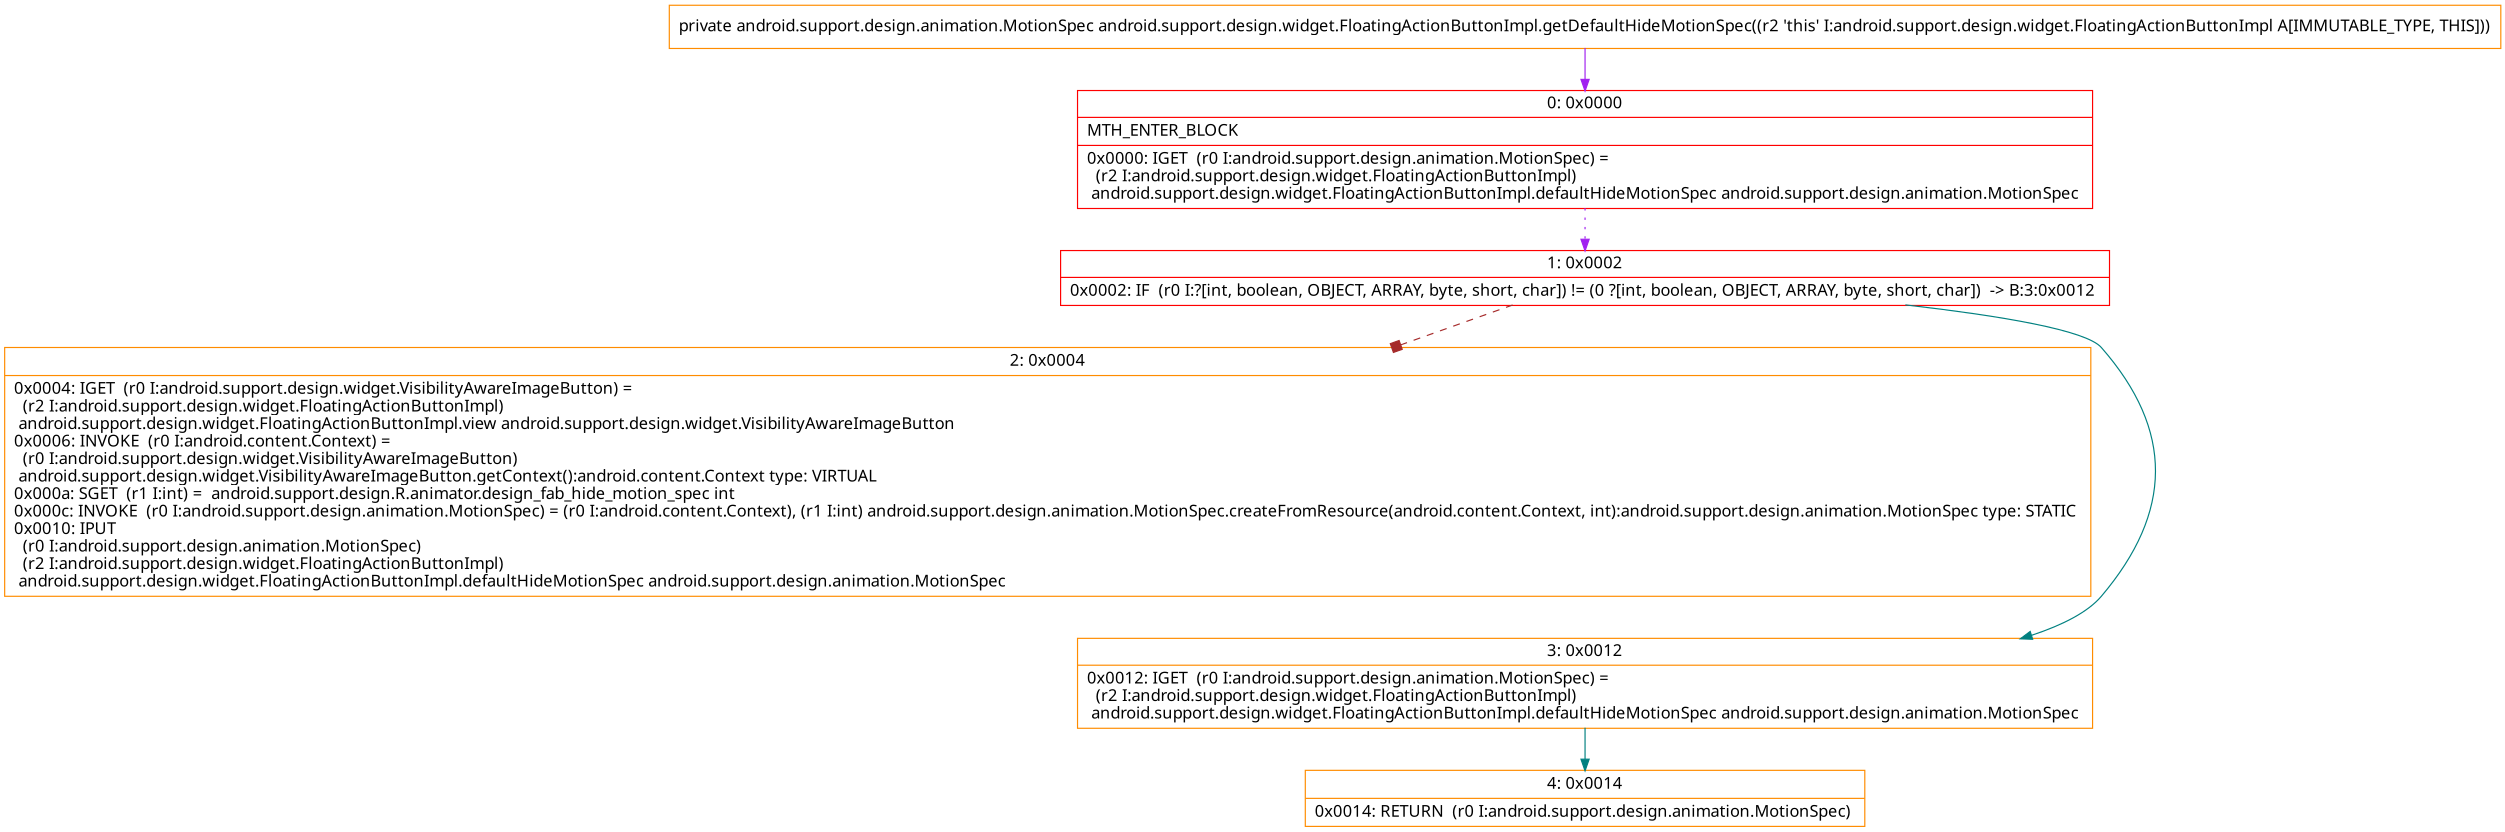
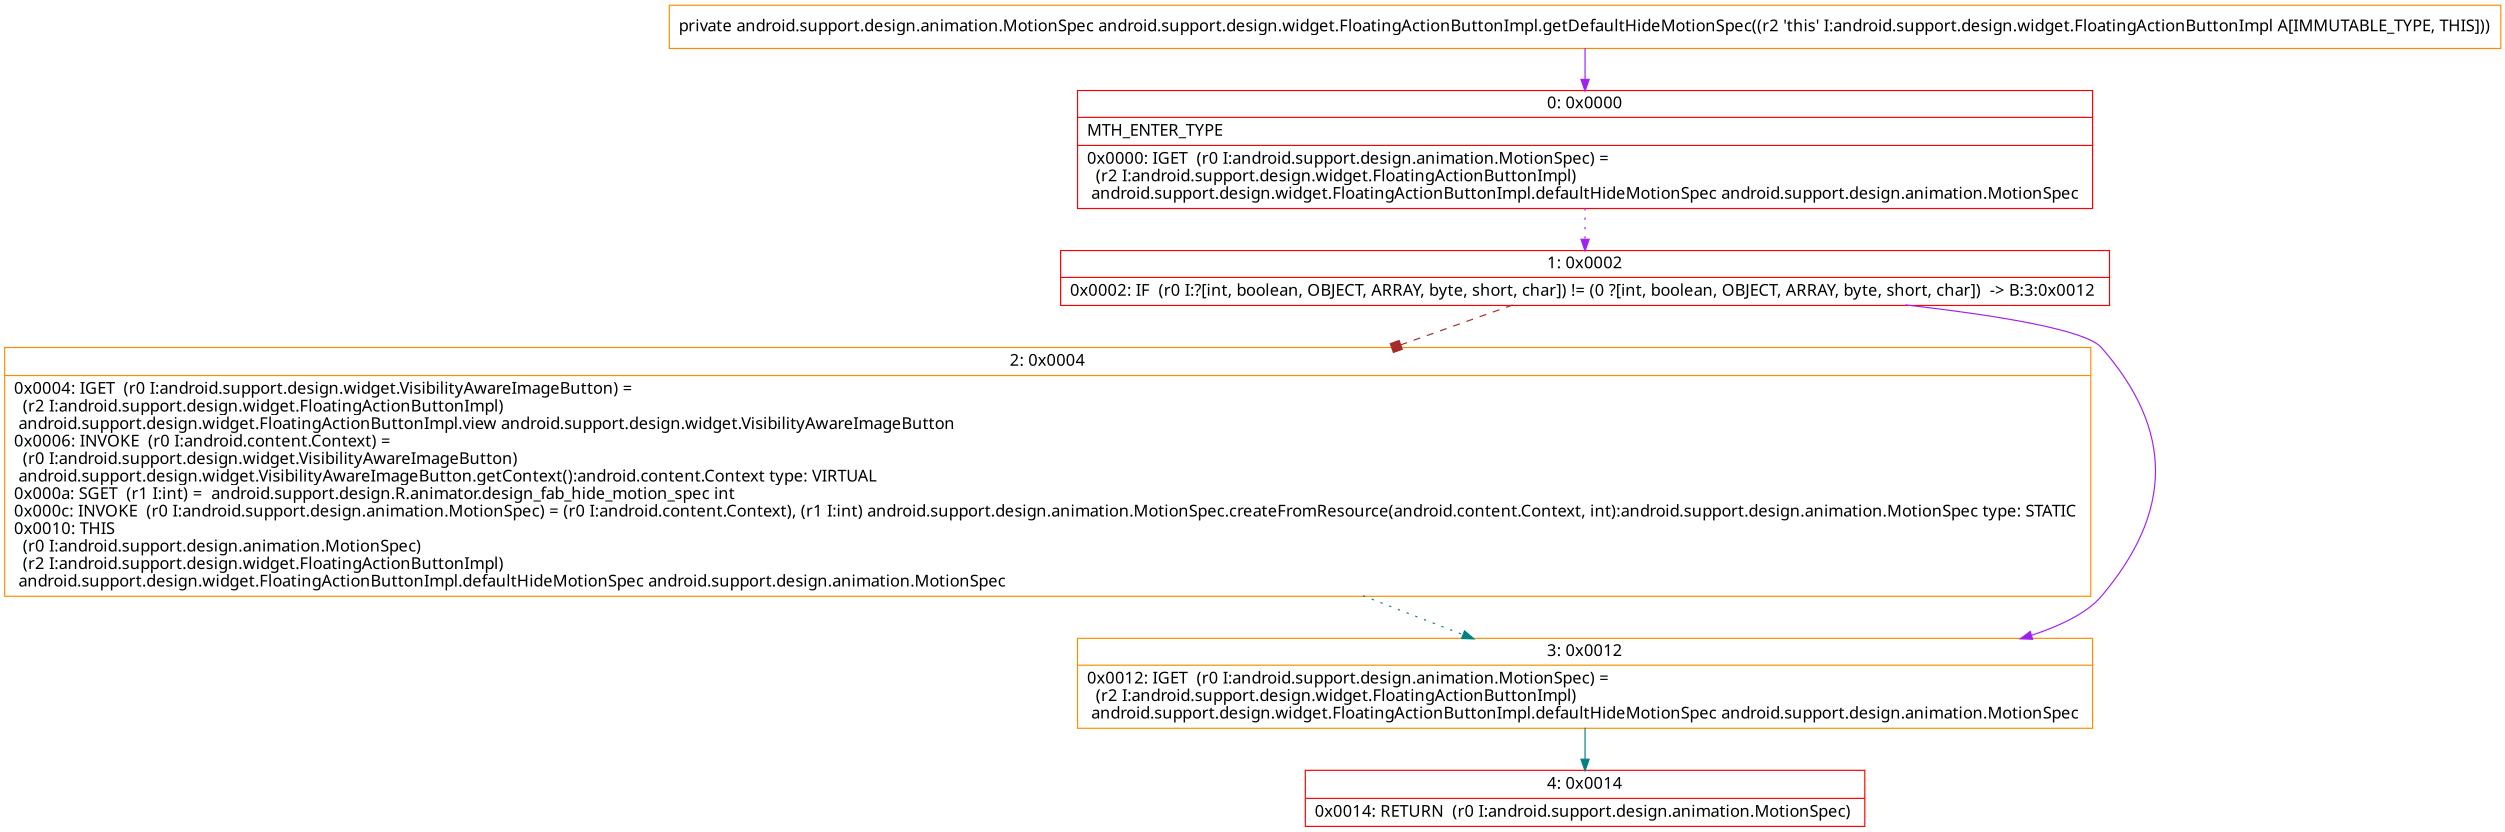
(1163, 131) -> (1155, 131)
(2143, 413) -> (2143, 413)
(69, 529) -> (69, 529)
none -> (1413, 615)
(1585, 798) -> (1585, 798)
